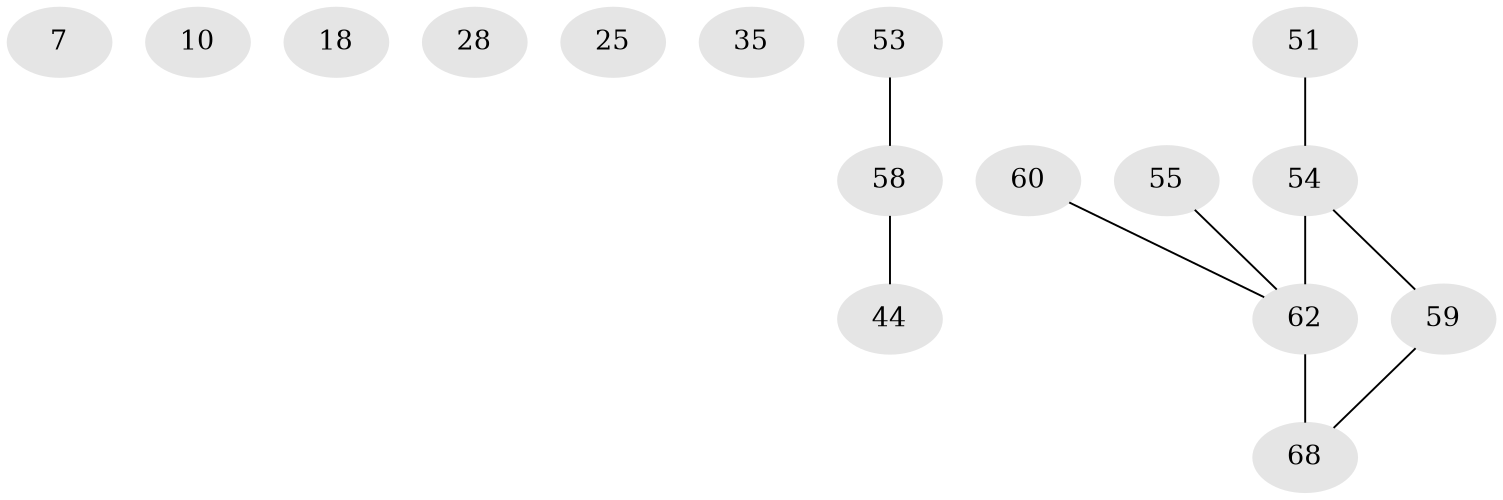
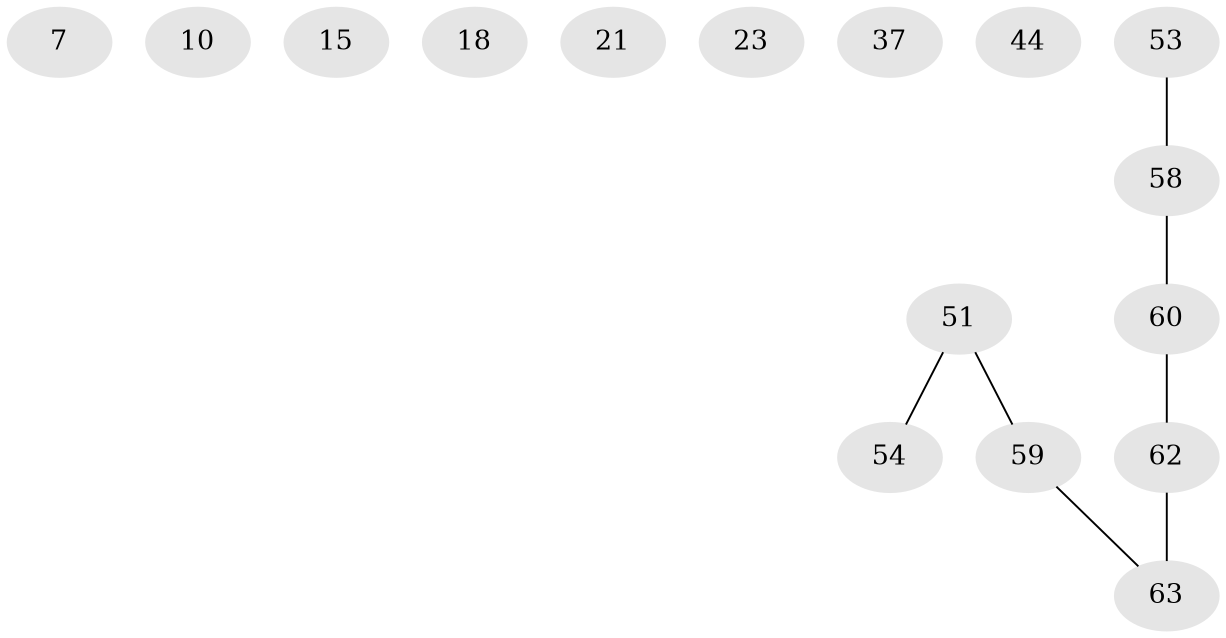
none -> (336, 42)
(475, 42) -> (613, 42)
(613, 42) -> (752, 42)
(752, 42) -> (890, 42)
(1167, 181) -> none
(890, 250) -> (1167, 250)
(1305, 250) -> none
(1374, 250) -> (994, 388)
(1305, 457) -> (1167, 596)
